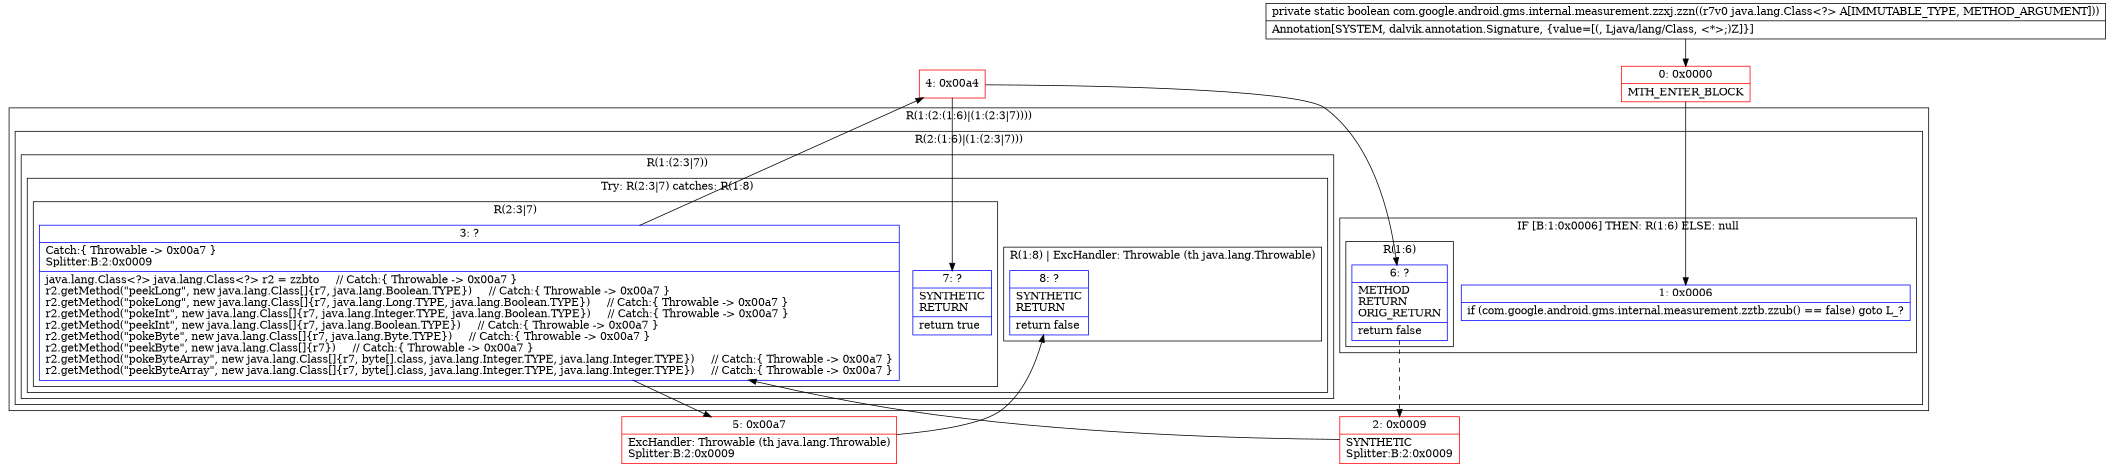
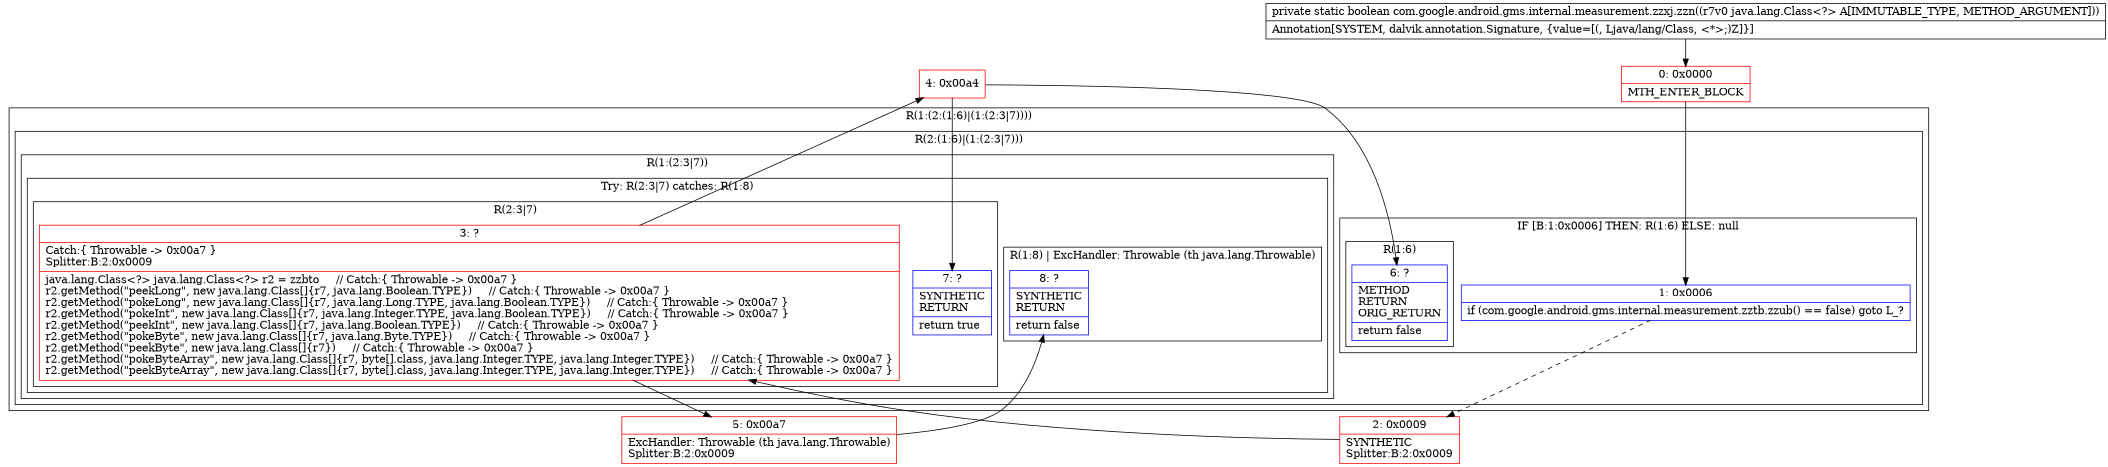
(469, 303) -> (469, 303)
(1400, 375) -> (1552, 367)
